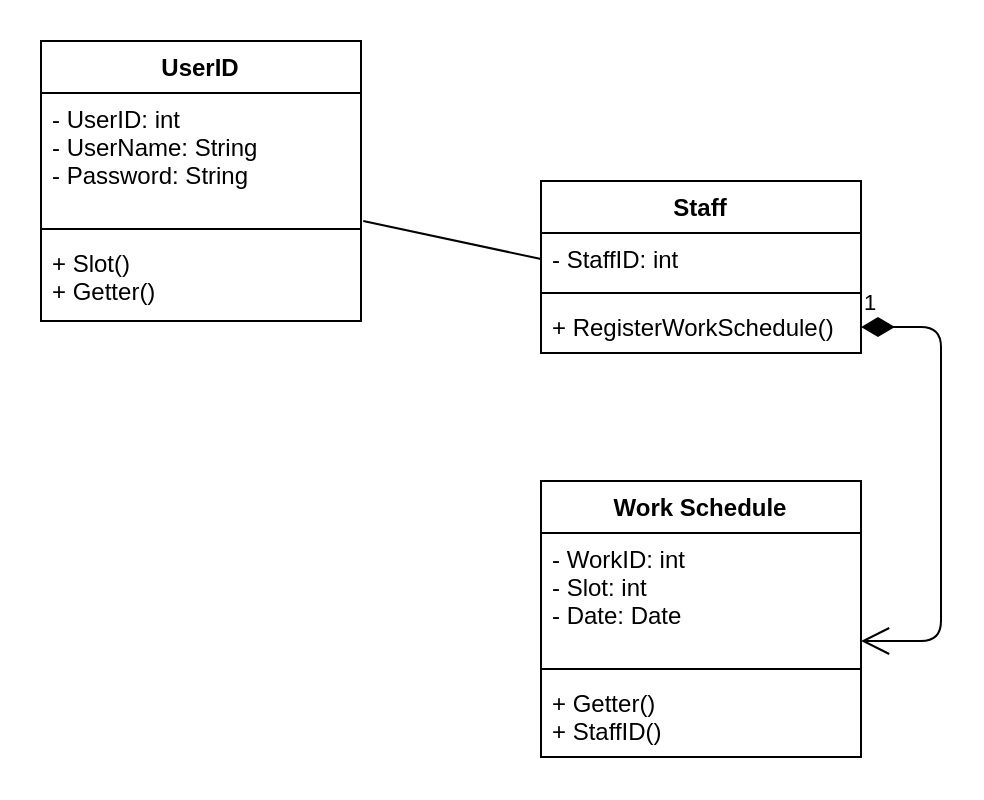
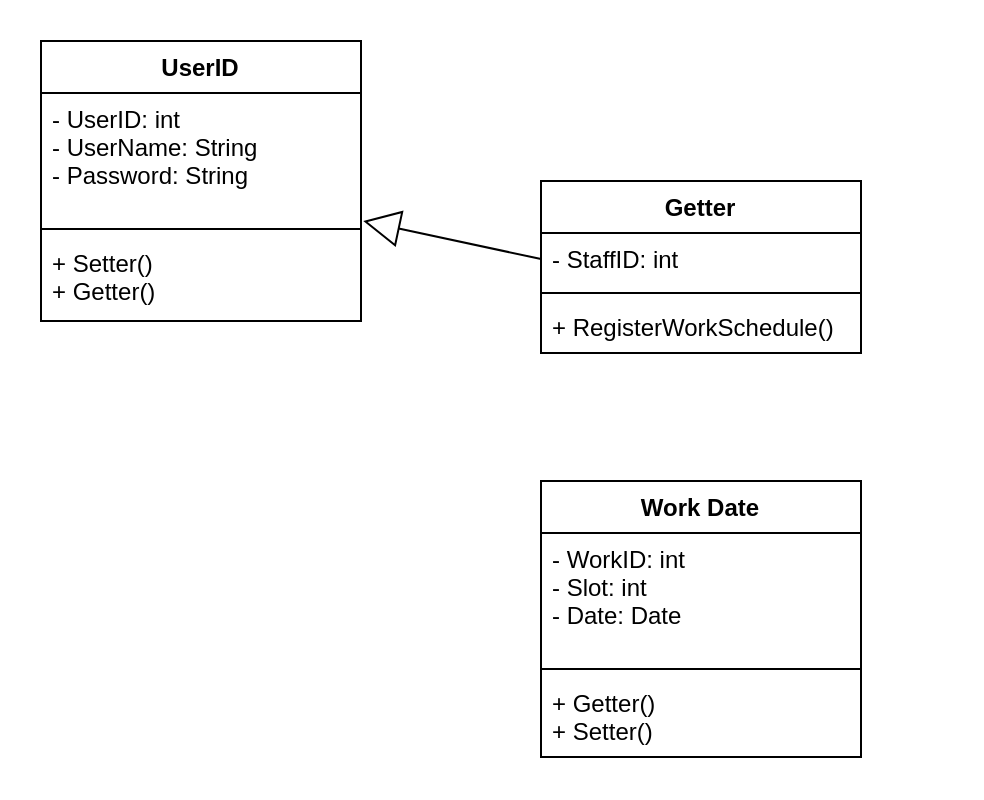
(700, 208) -> (700, 208)
(383, 225) -> (400, 229)
(100, 264) -> (116, 264)
(941, 497) -> none
(700, 508) -> (700, 508)
(616, 704) -> (616, 704)
